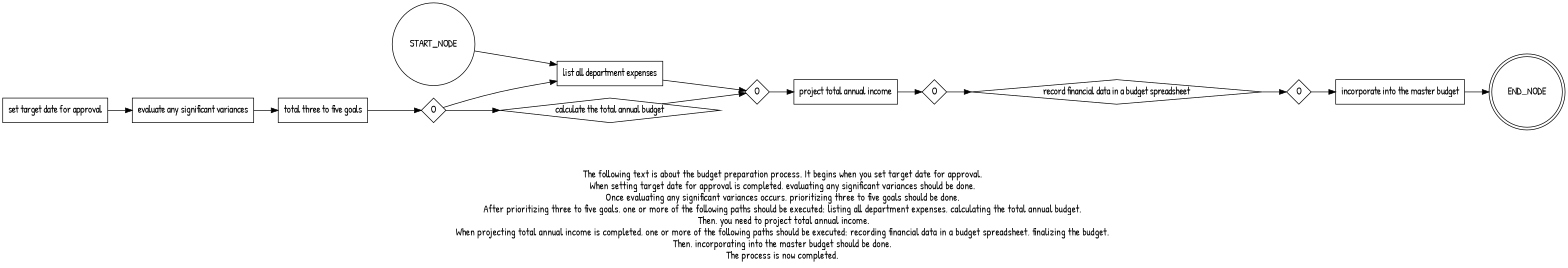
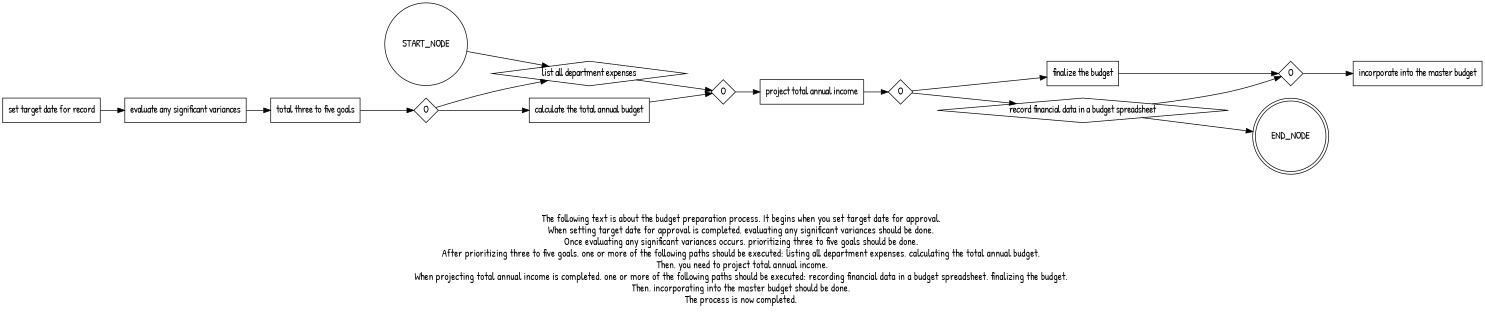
(610, 74) -> (589, 74)
none -> (1083, 74)
(1473, 92) -> (1194, 124)
(55, 110) -> (51, 110)
(610, 110) -> (589, 110)
